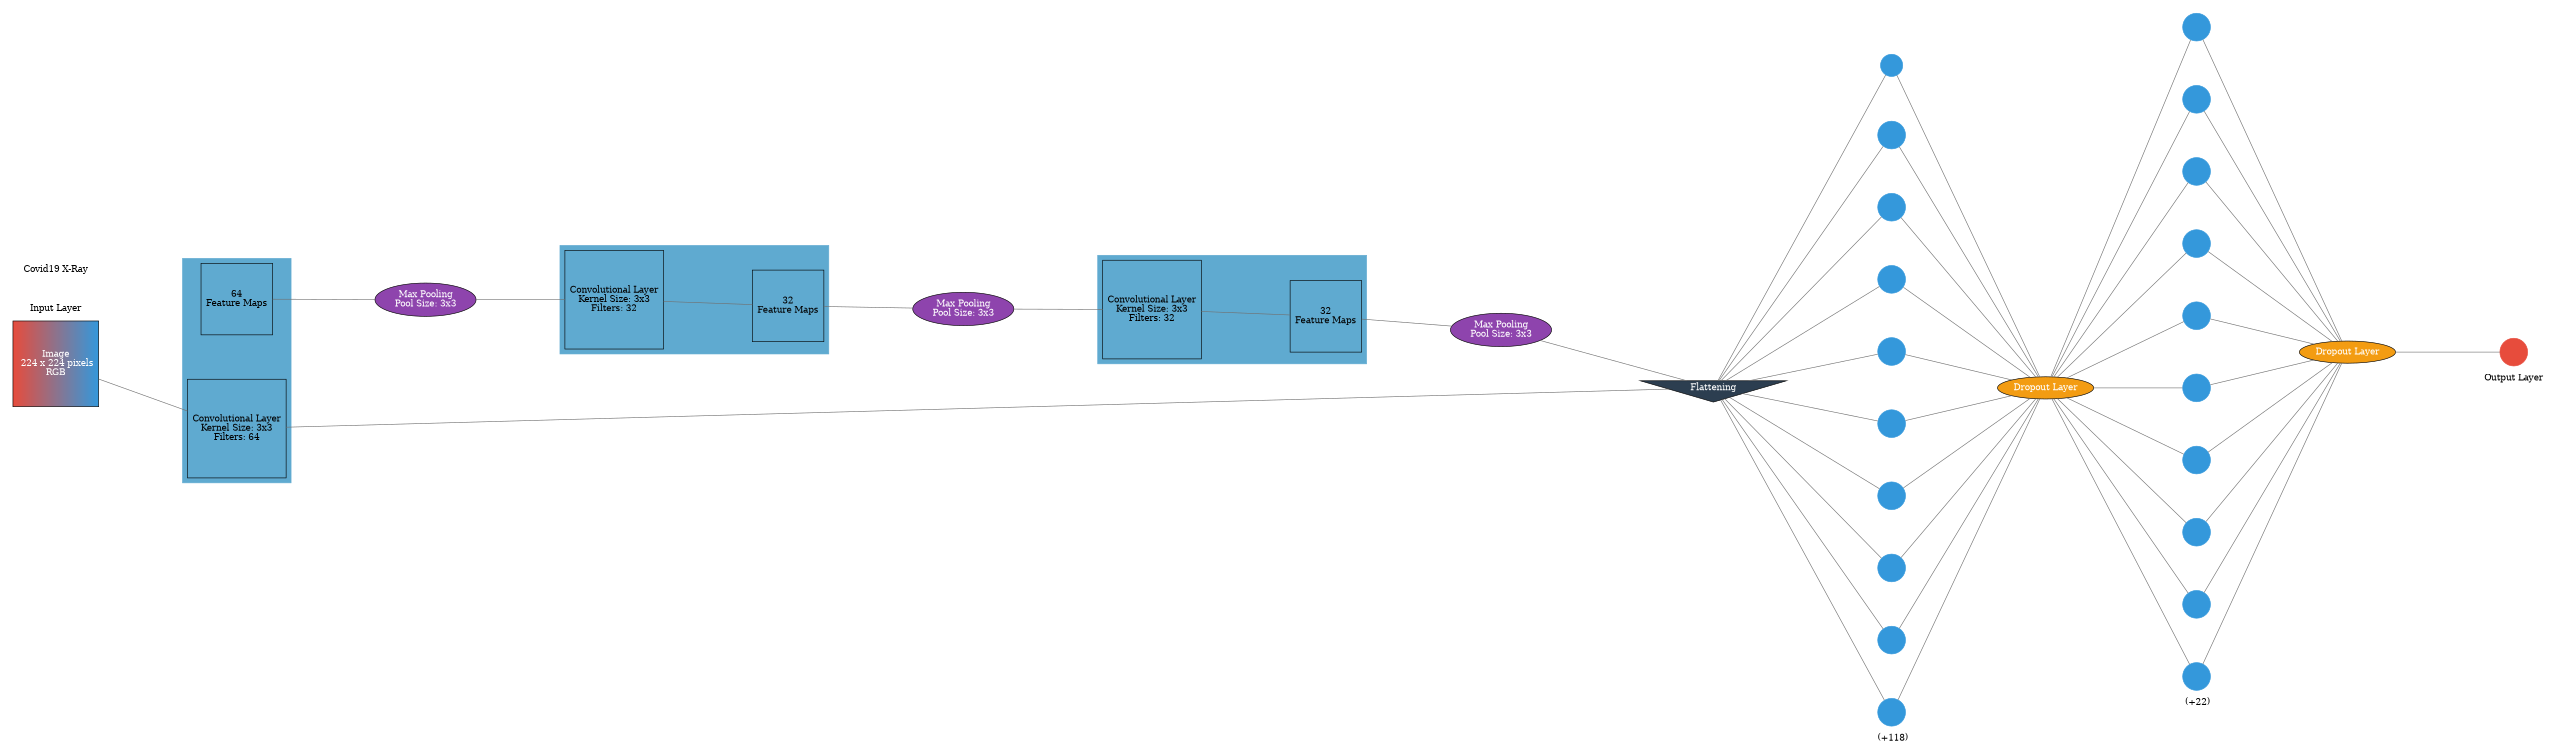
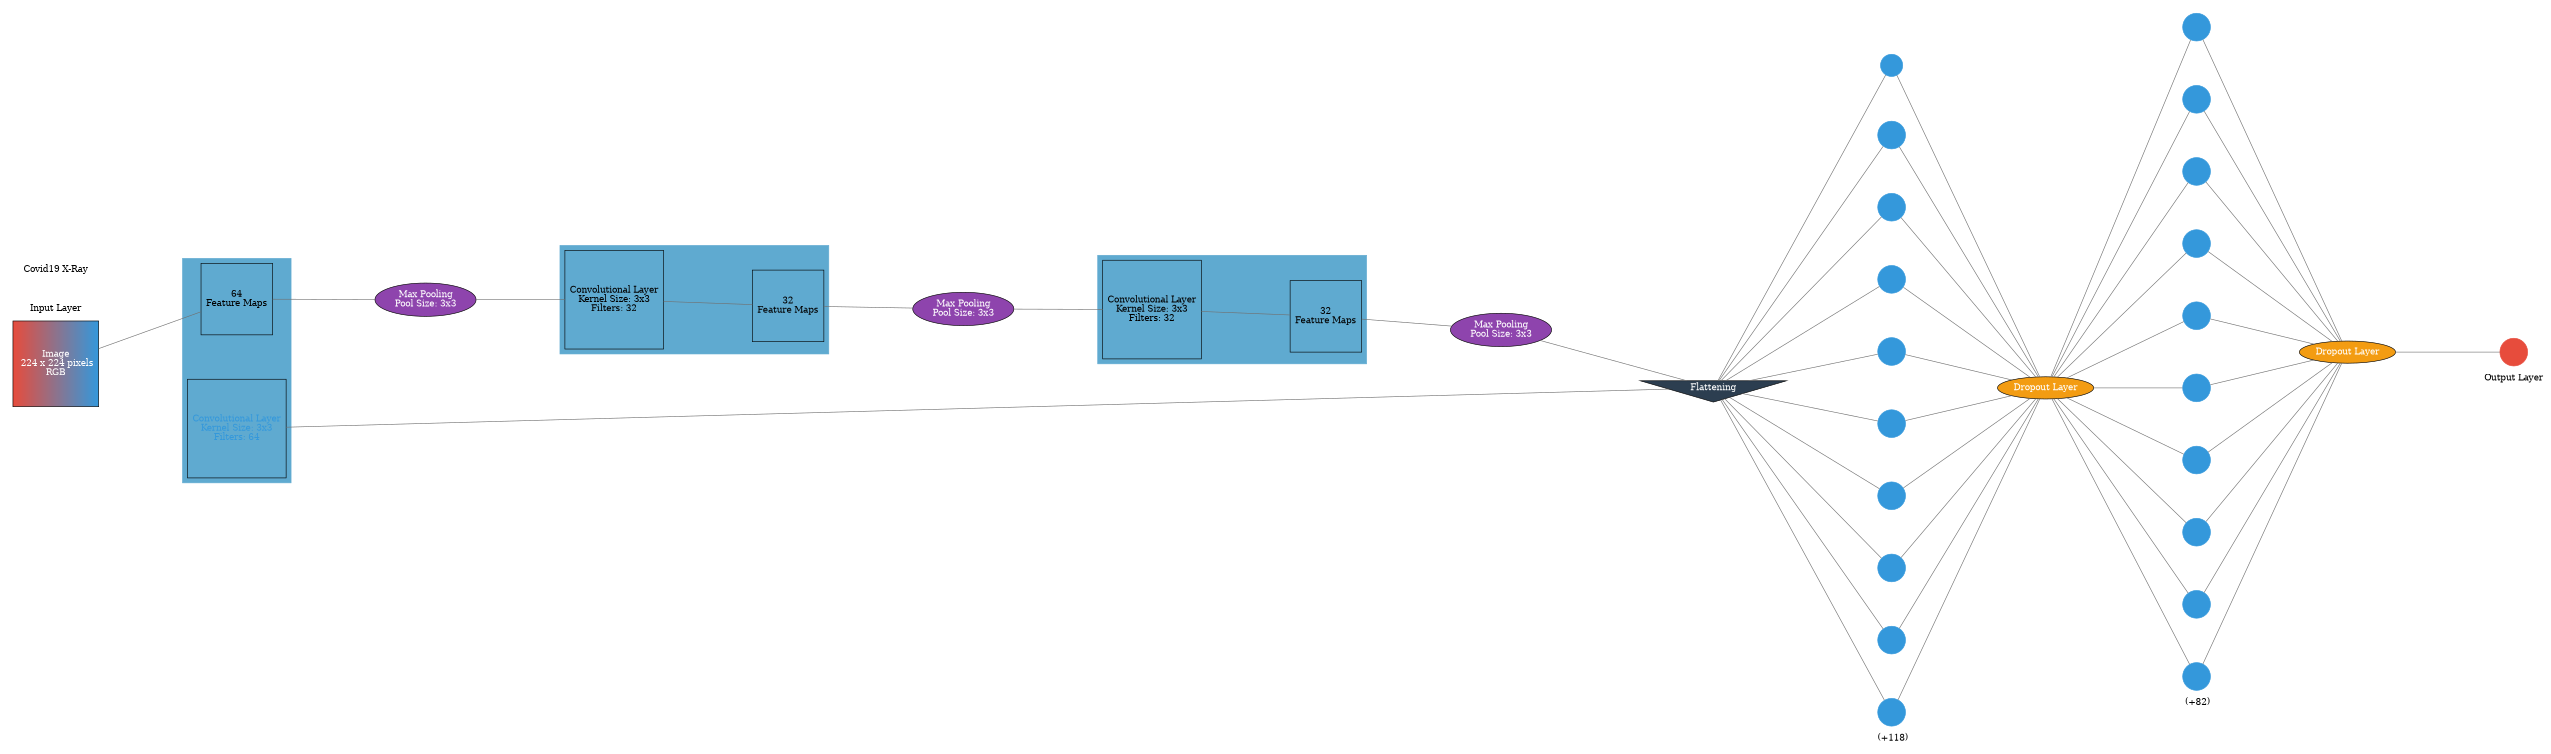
(143, 395) -> (150, 330)
(237, 429) -> (237, 429)
(2196, 703) -> (2196, 703)
